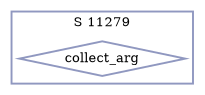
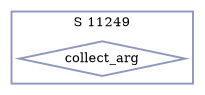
(102, 23) -> (102, 23)
